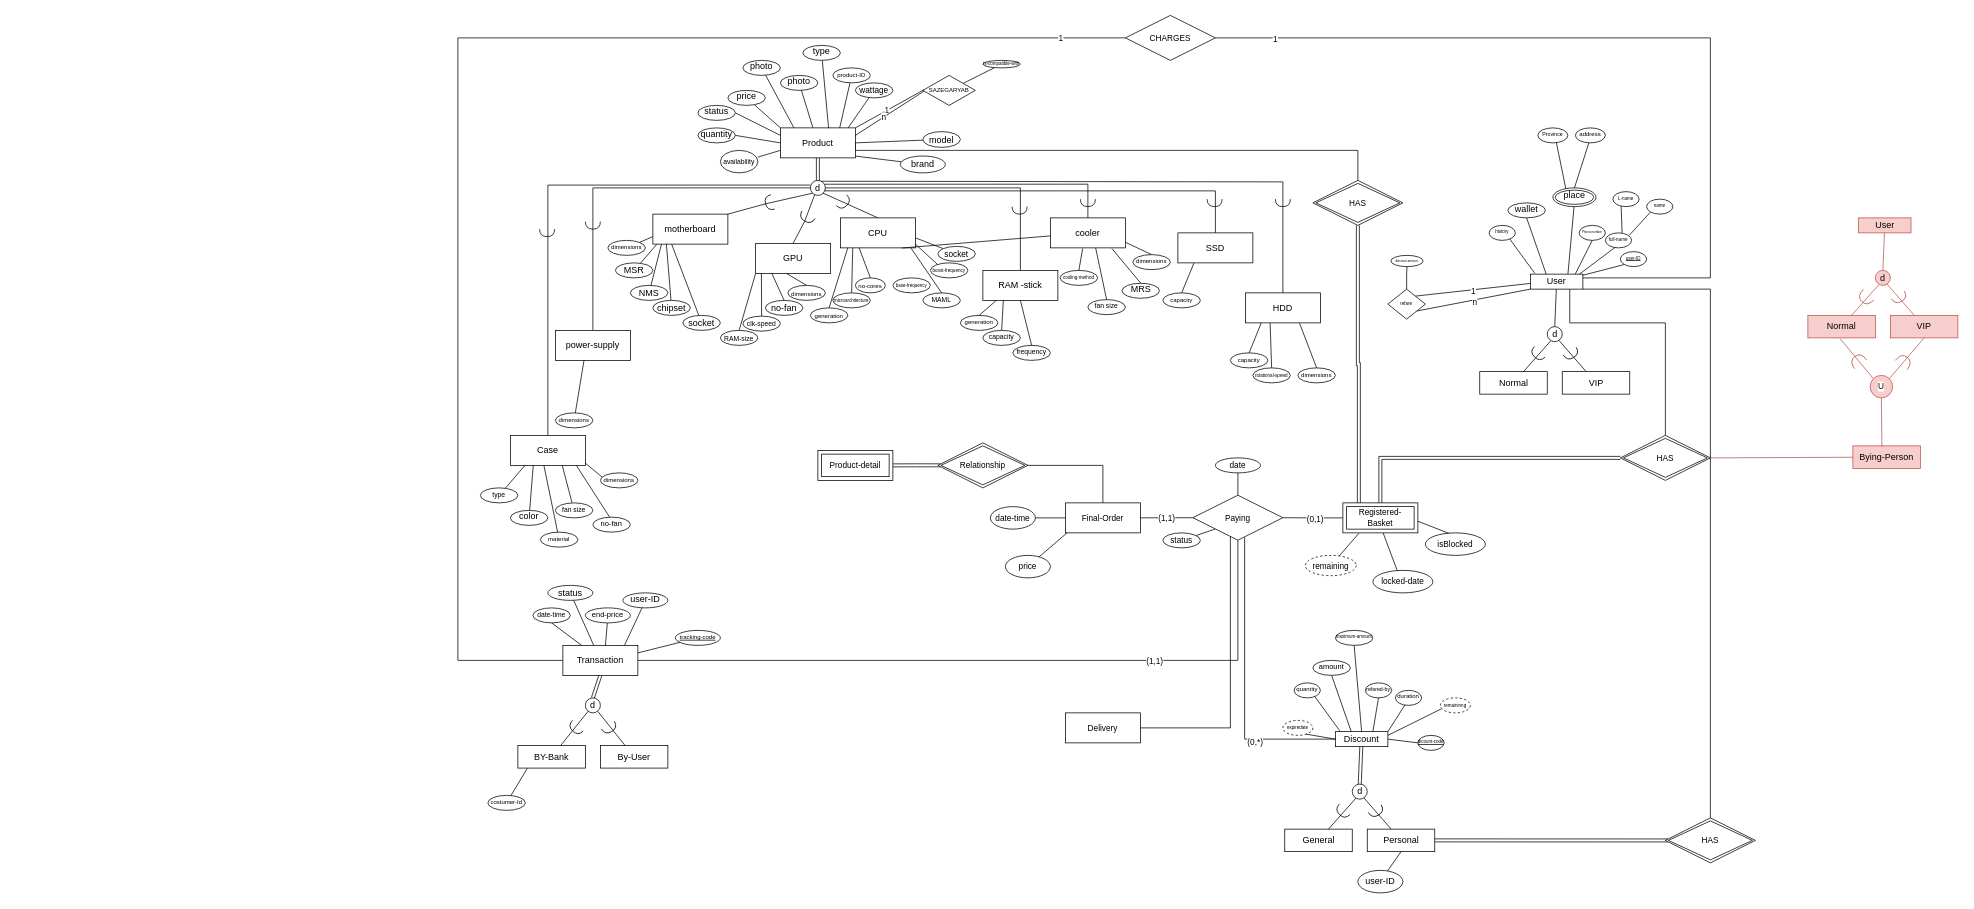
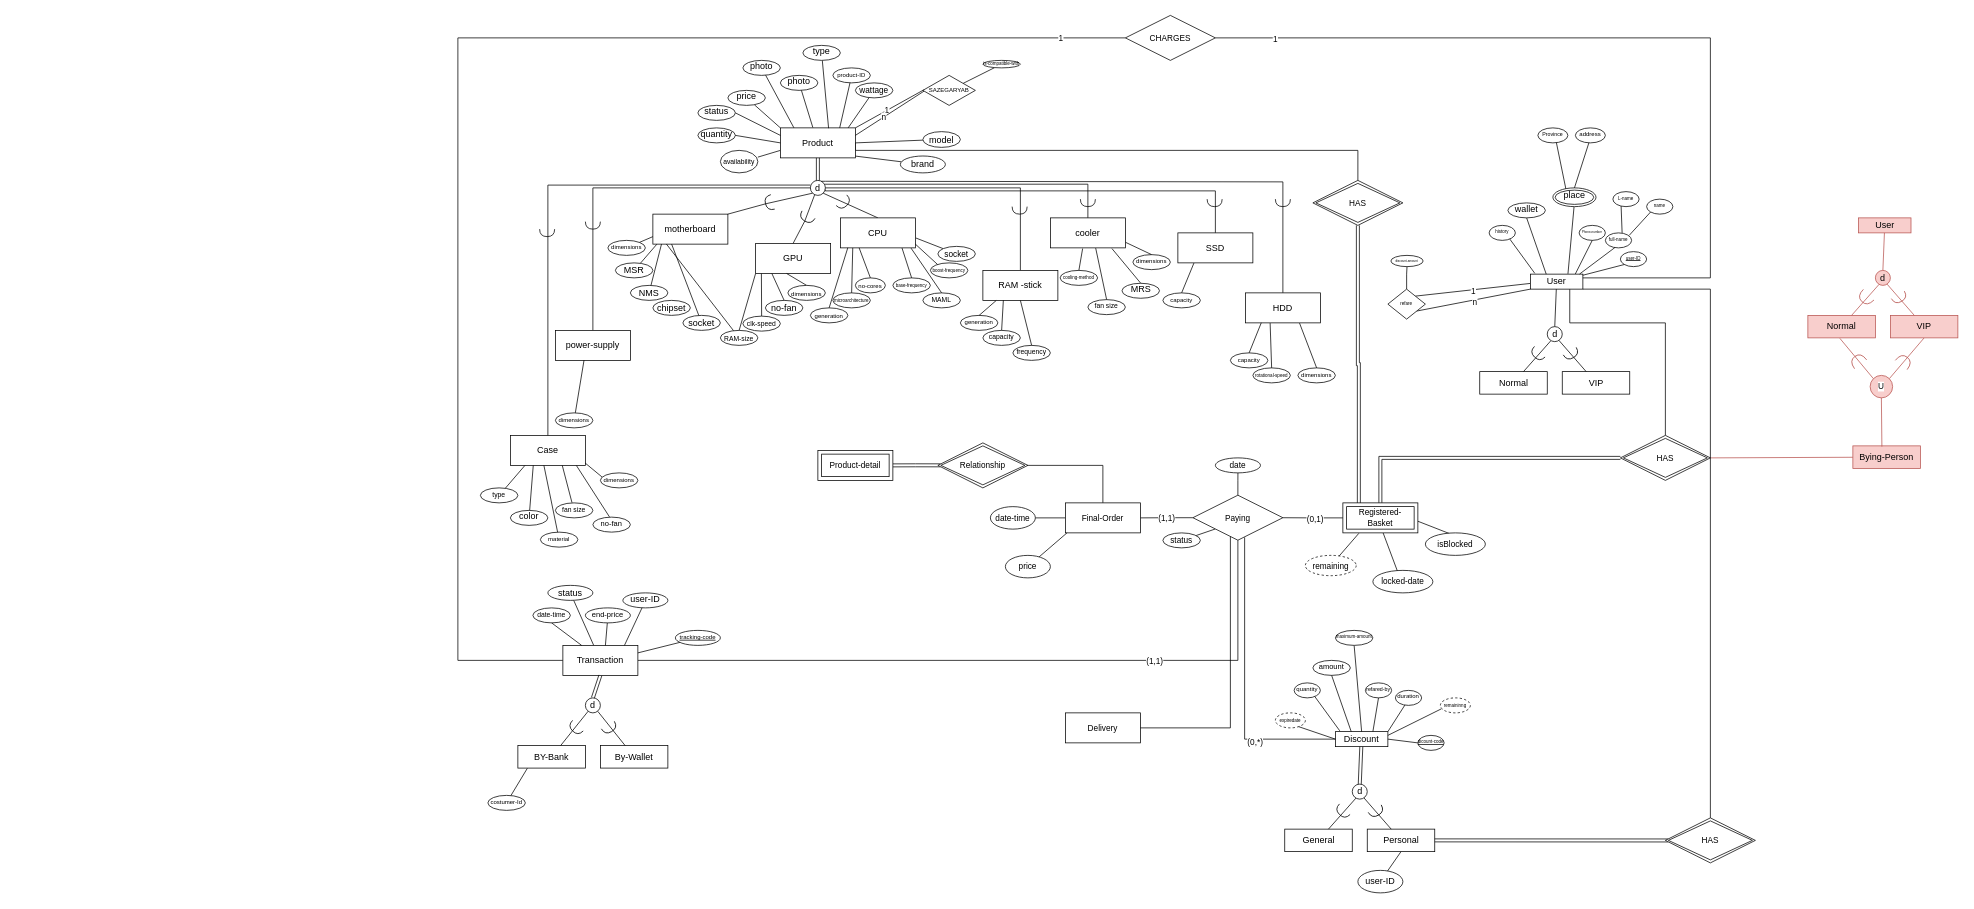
(981, 242) -> (907, 262)
(669, 272) -> (706, 295)
(1298, 728) -> (1290, 720)
(634, 757) -> (634, 757)
